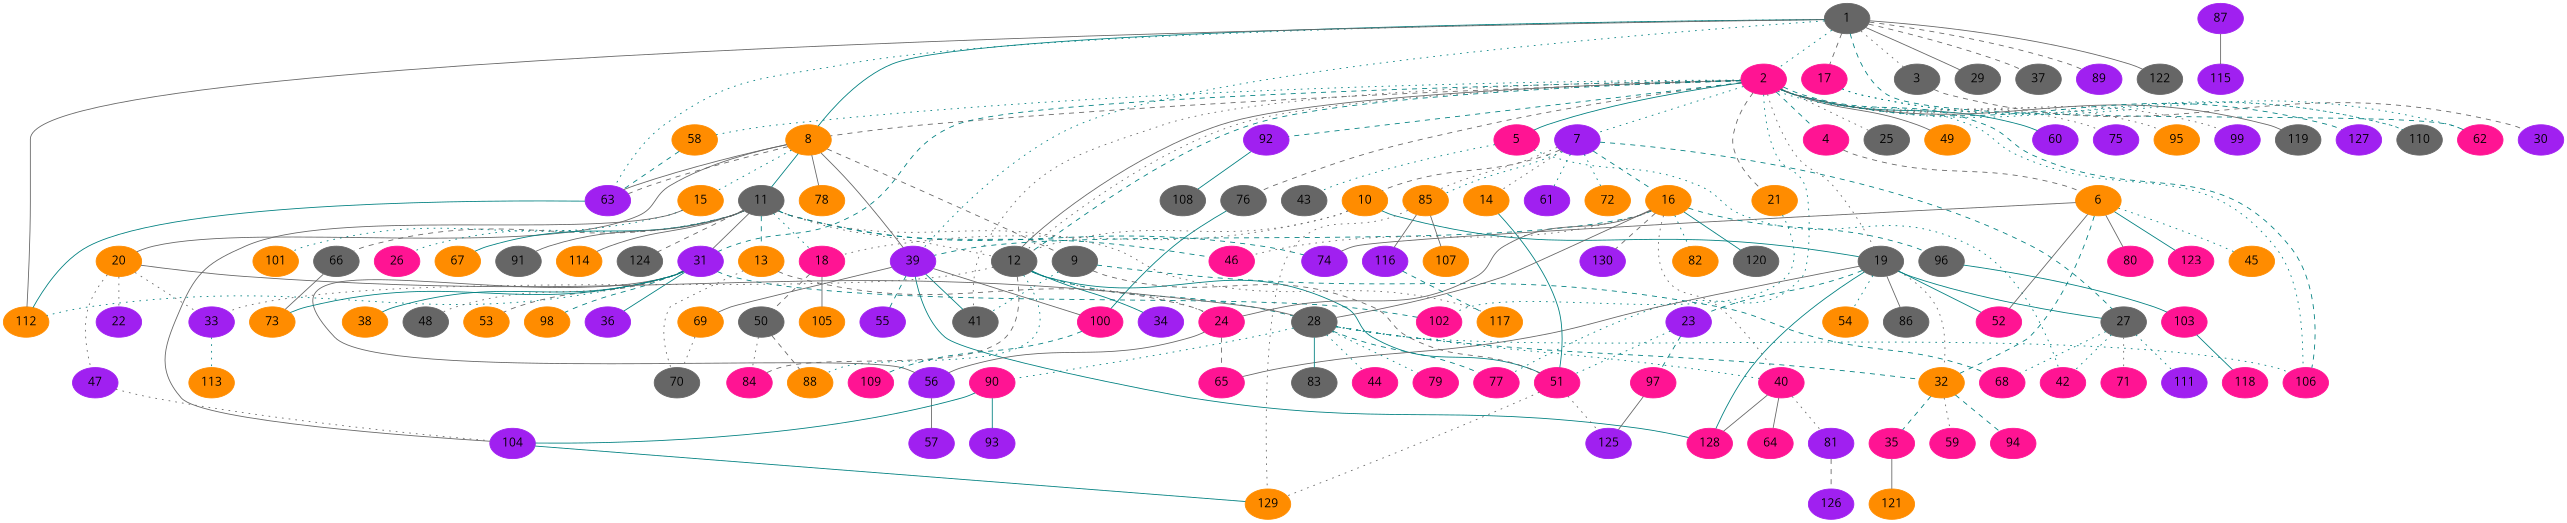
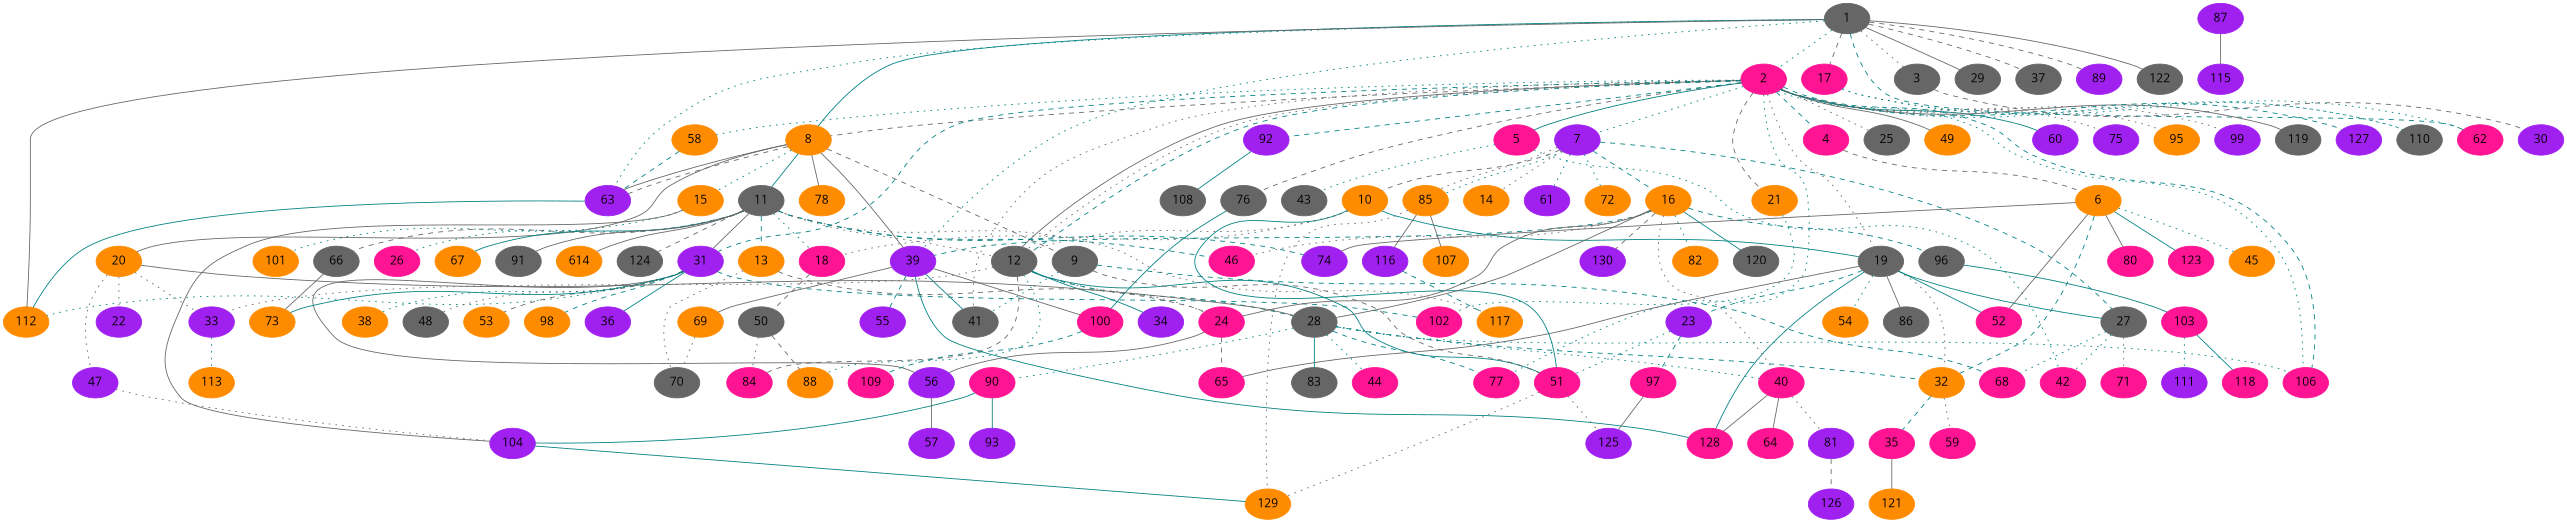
(579, 261) -> (579, 261)
(1547, 280) -> (1304, 298)
(533, 292) -> (533, 292)
(822, 322) -> none
(2158, 357) -> (2184, 348)
(1436, 383) -> none
(2013, 443) -> none
